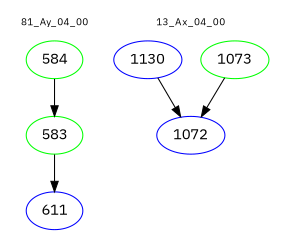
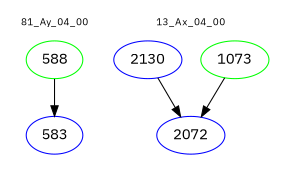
(55, 60) -> (55, 60)
(148, 60) -> (148, 60)
(55, 135) -> (55, 135)
(191, 135) -> (191, 135)
(55, 211) -> none
